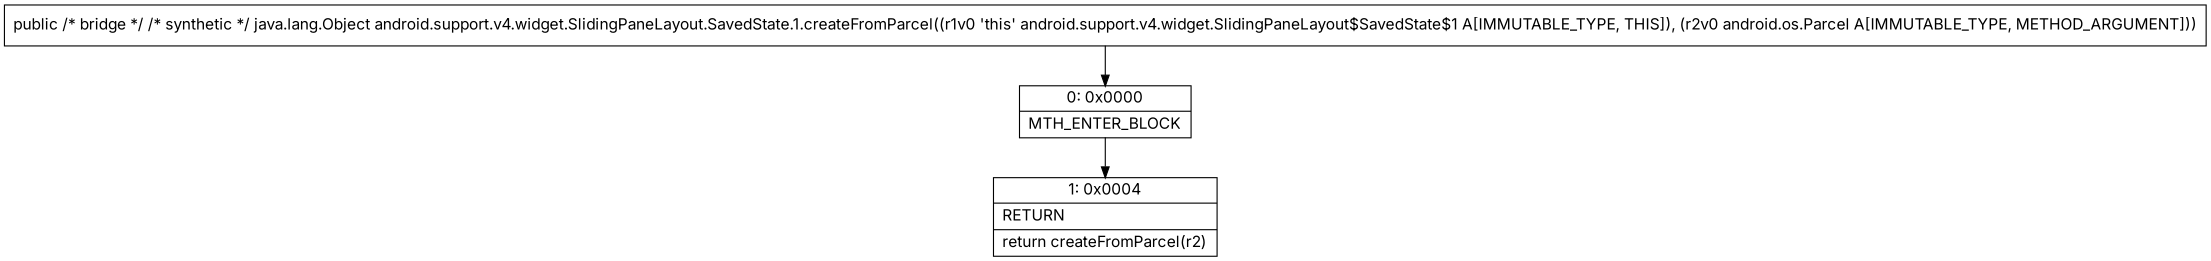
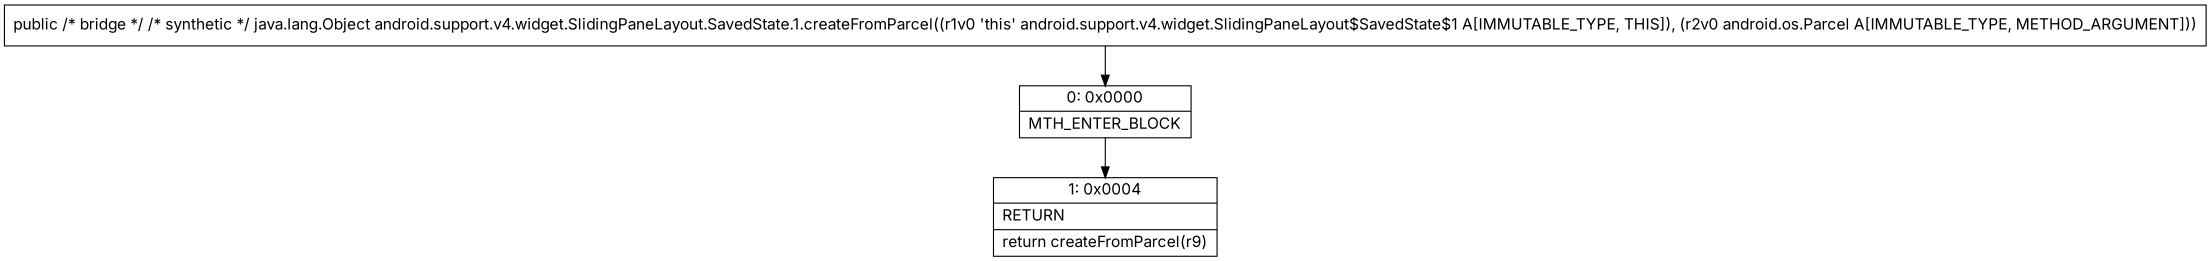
(1105, 242) -> (1105, 242)
